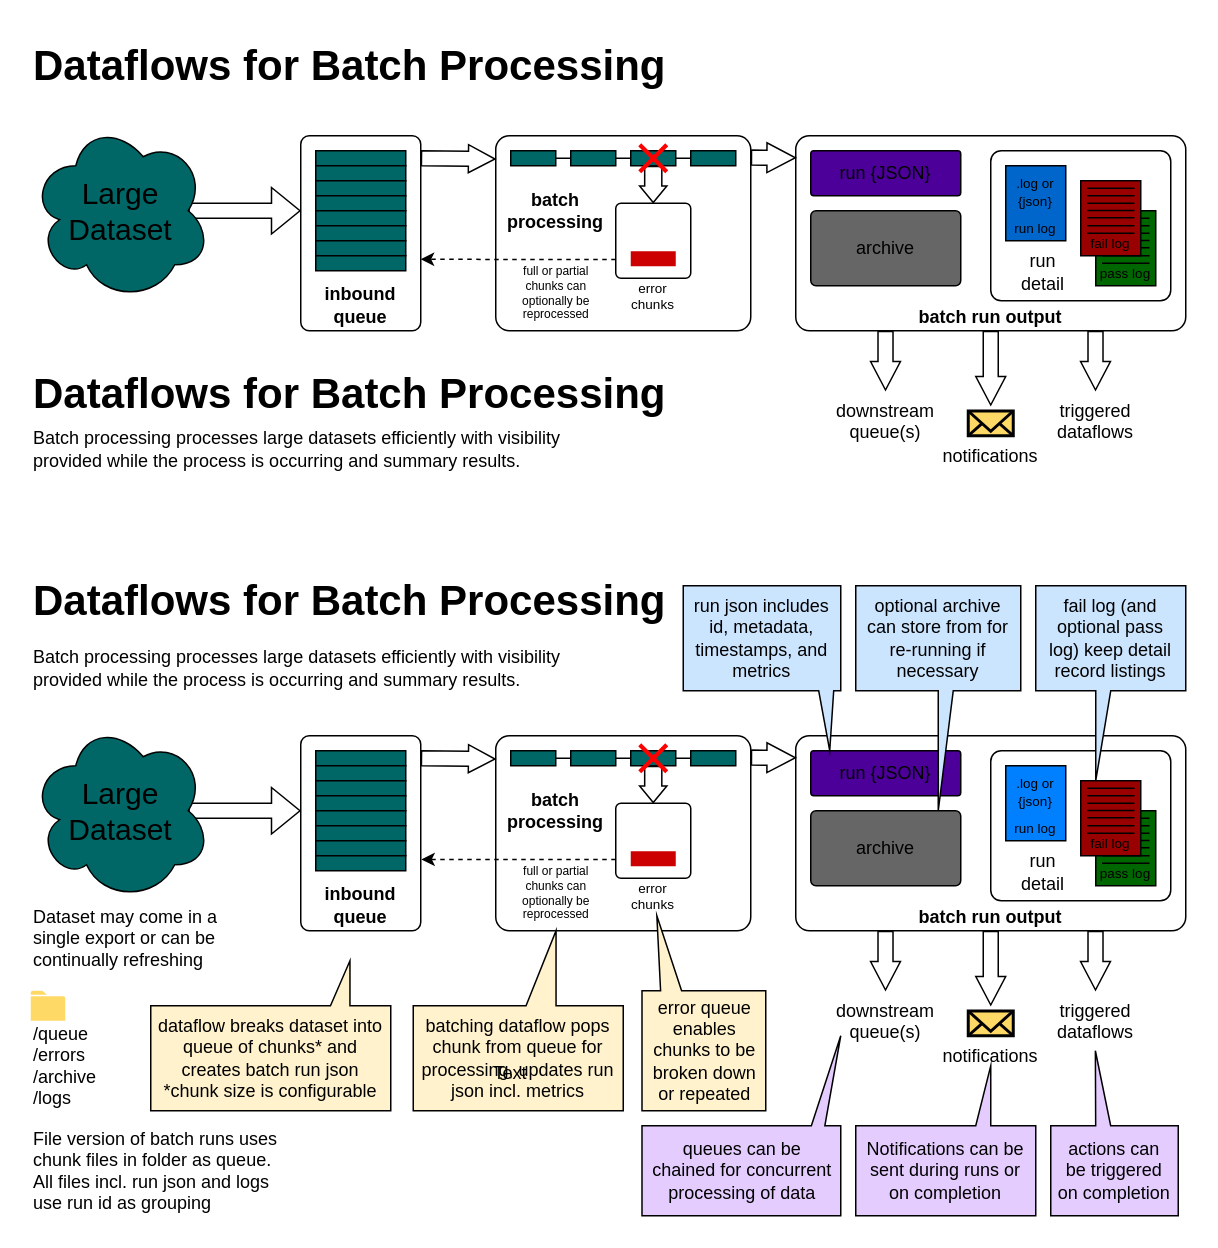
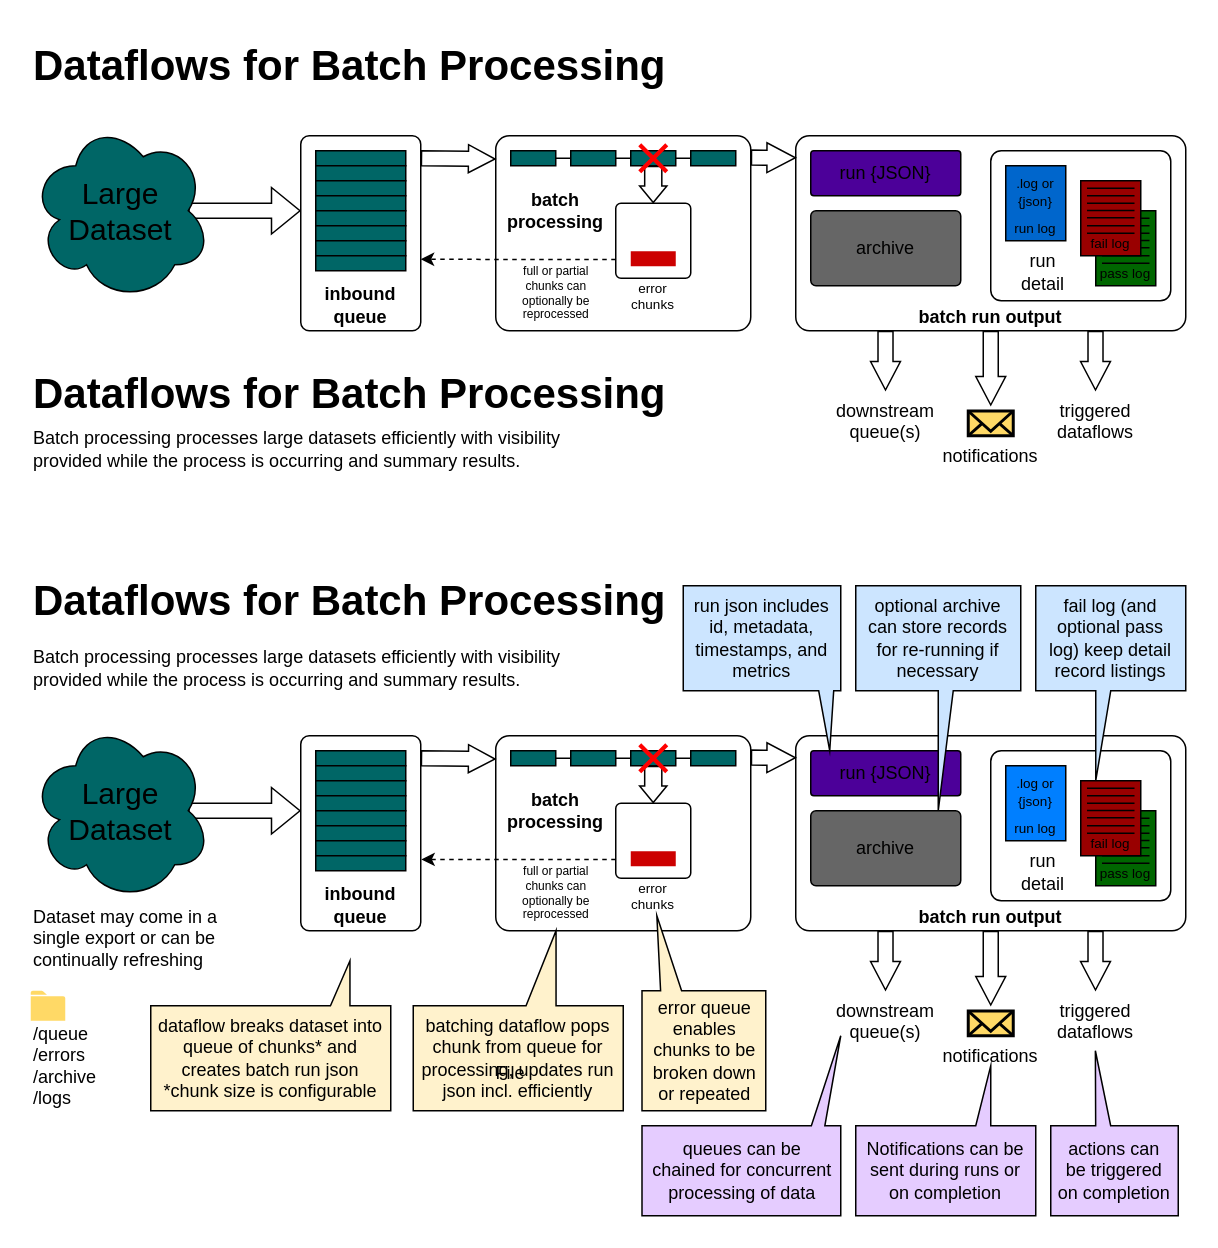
(938, 638) -> (938, 638)
(518, 1058) -> (518, 1058)
(511, 1073) -> (511, 1073)
(158, 1171) -> none
